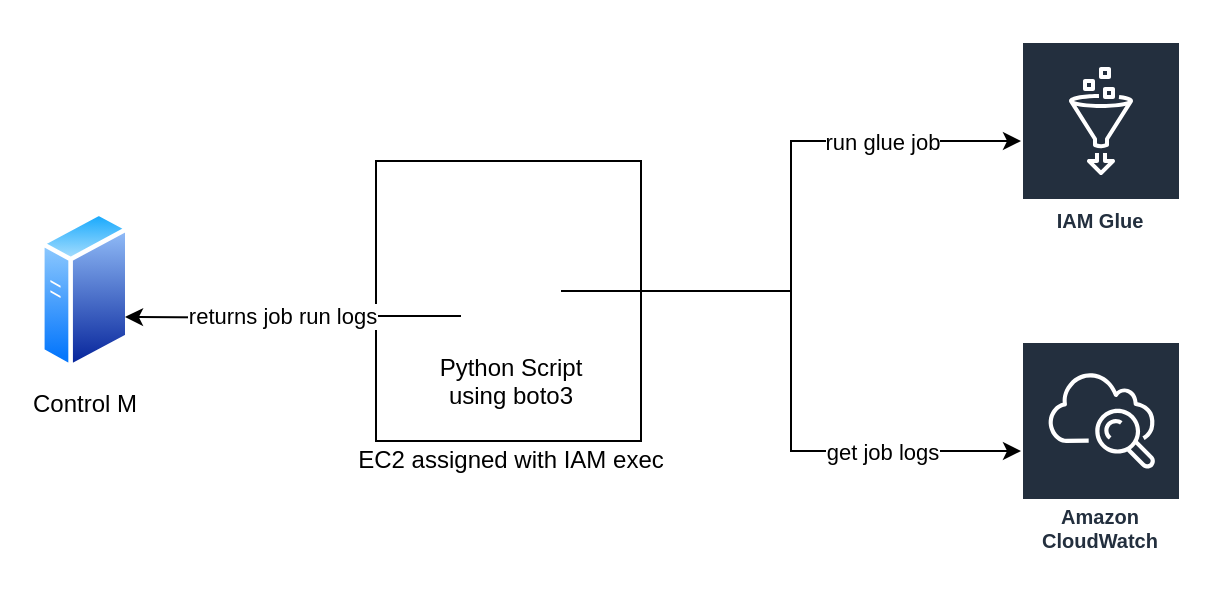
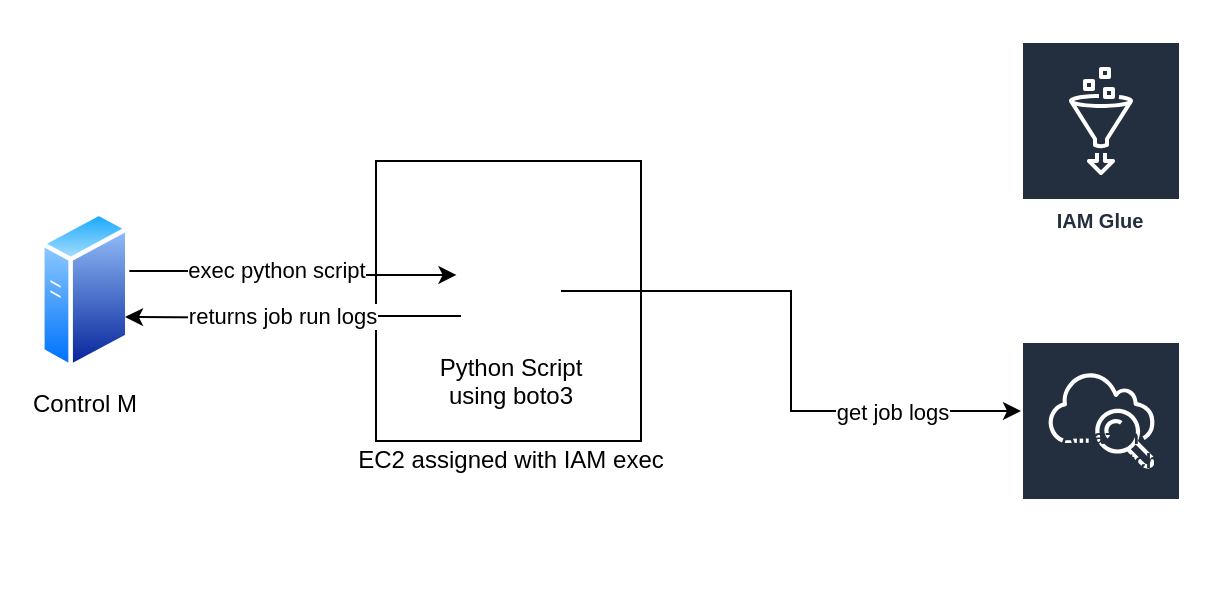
(826, 141) -> none
none -> (287, 271)
(1101, 451) -> (1101, 411)
